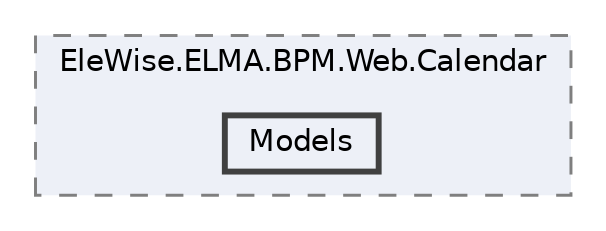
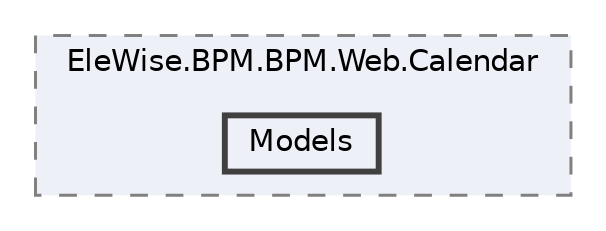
(303, 64) -> (303, 64)
